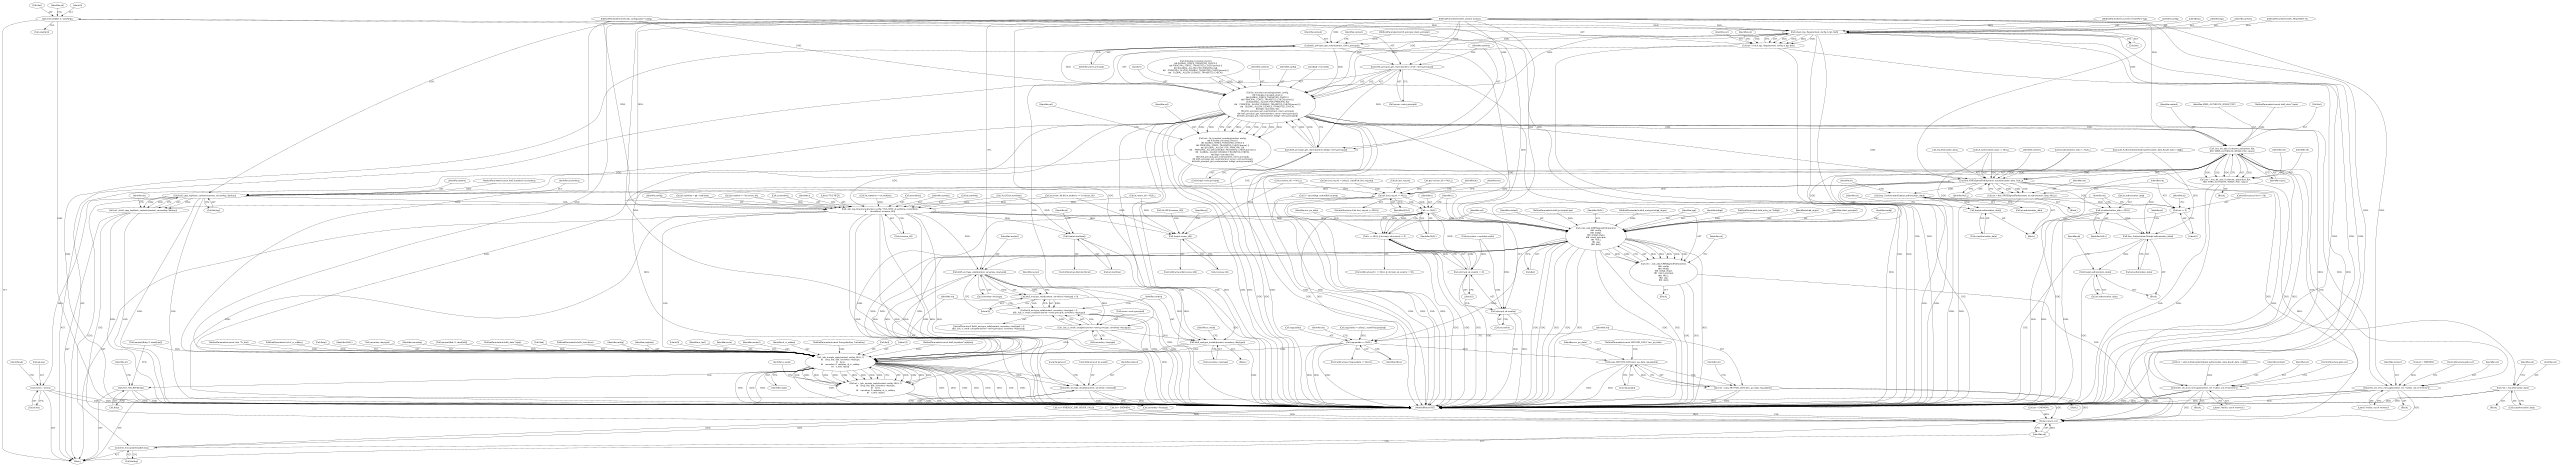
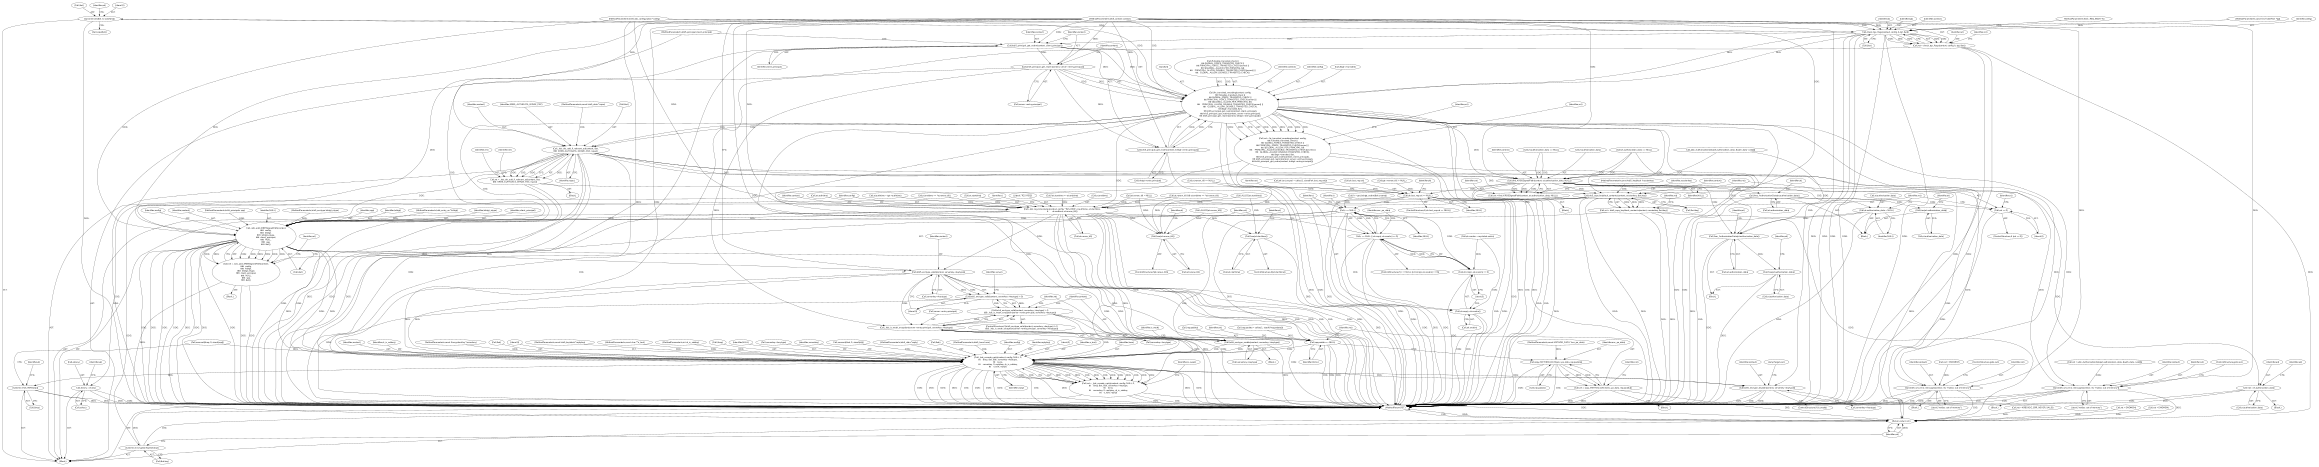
(2215, 203) -> (2004, 223)
(1351, 292) -> (1406, 308)
(1351, 362) -> none
(1091, 374) -> (1789, 398)
